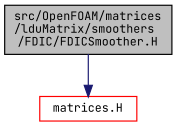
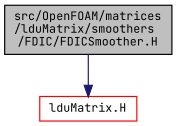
(88, 109) -> (88, 109)
